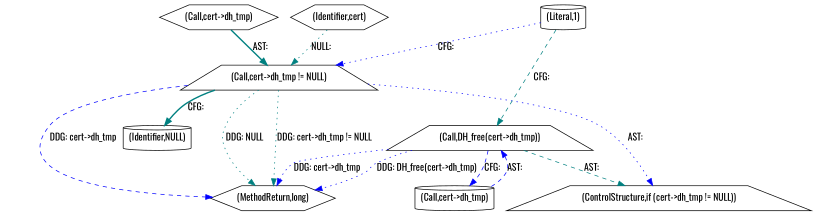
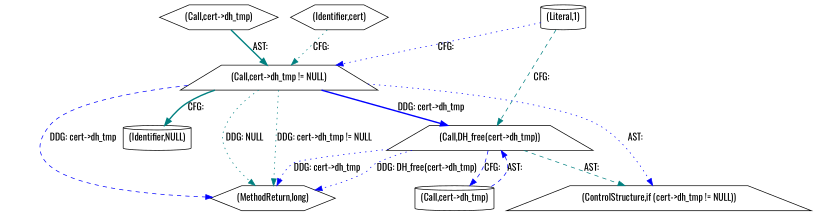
(322, 47) -> (322, 47)
none -> (381, 107)
